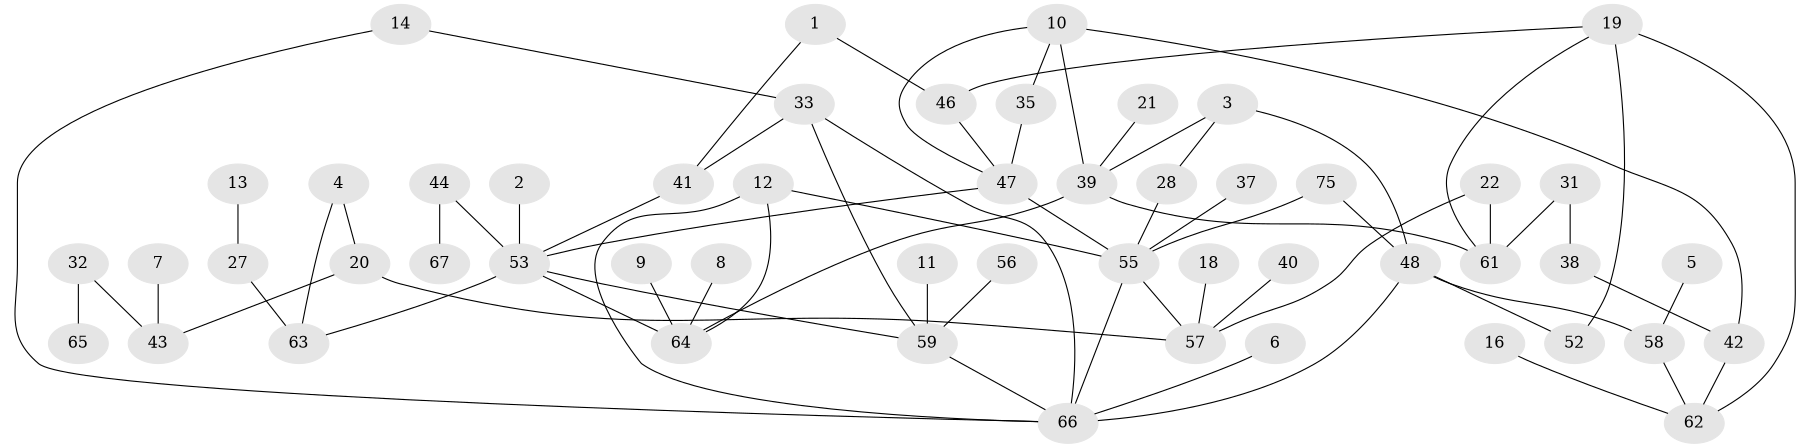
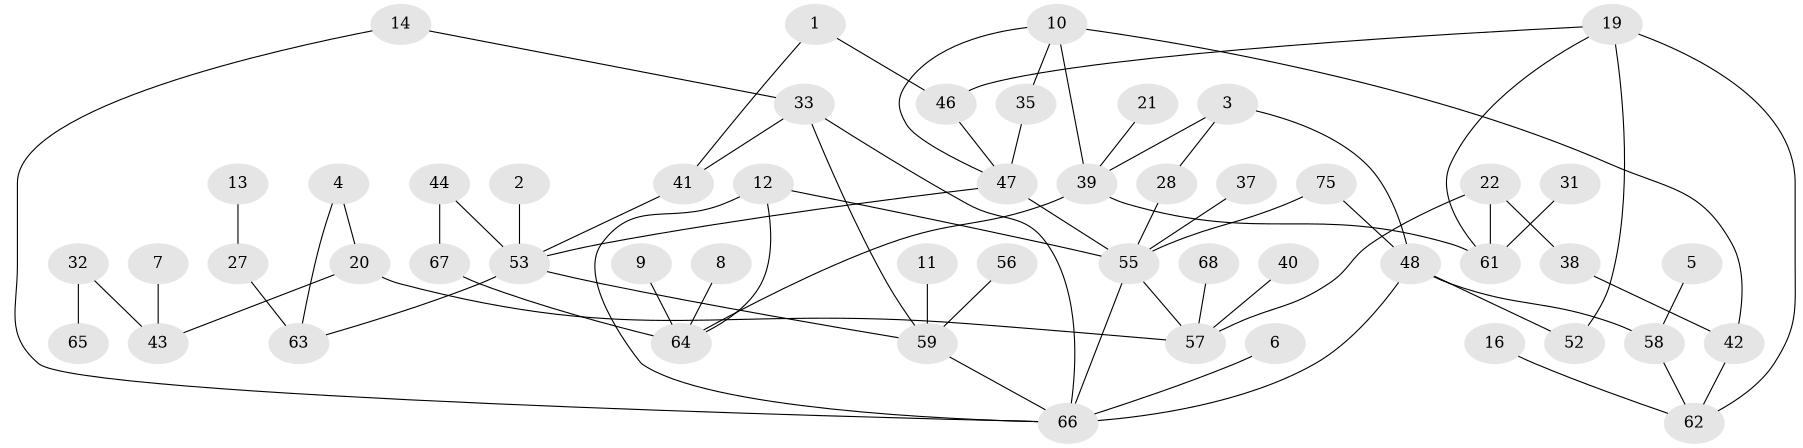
(1570, 224) -> (1525, 219)
(1209, 264) -> (1209, 264)
(595, 301) -> (543, 305)
